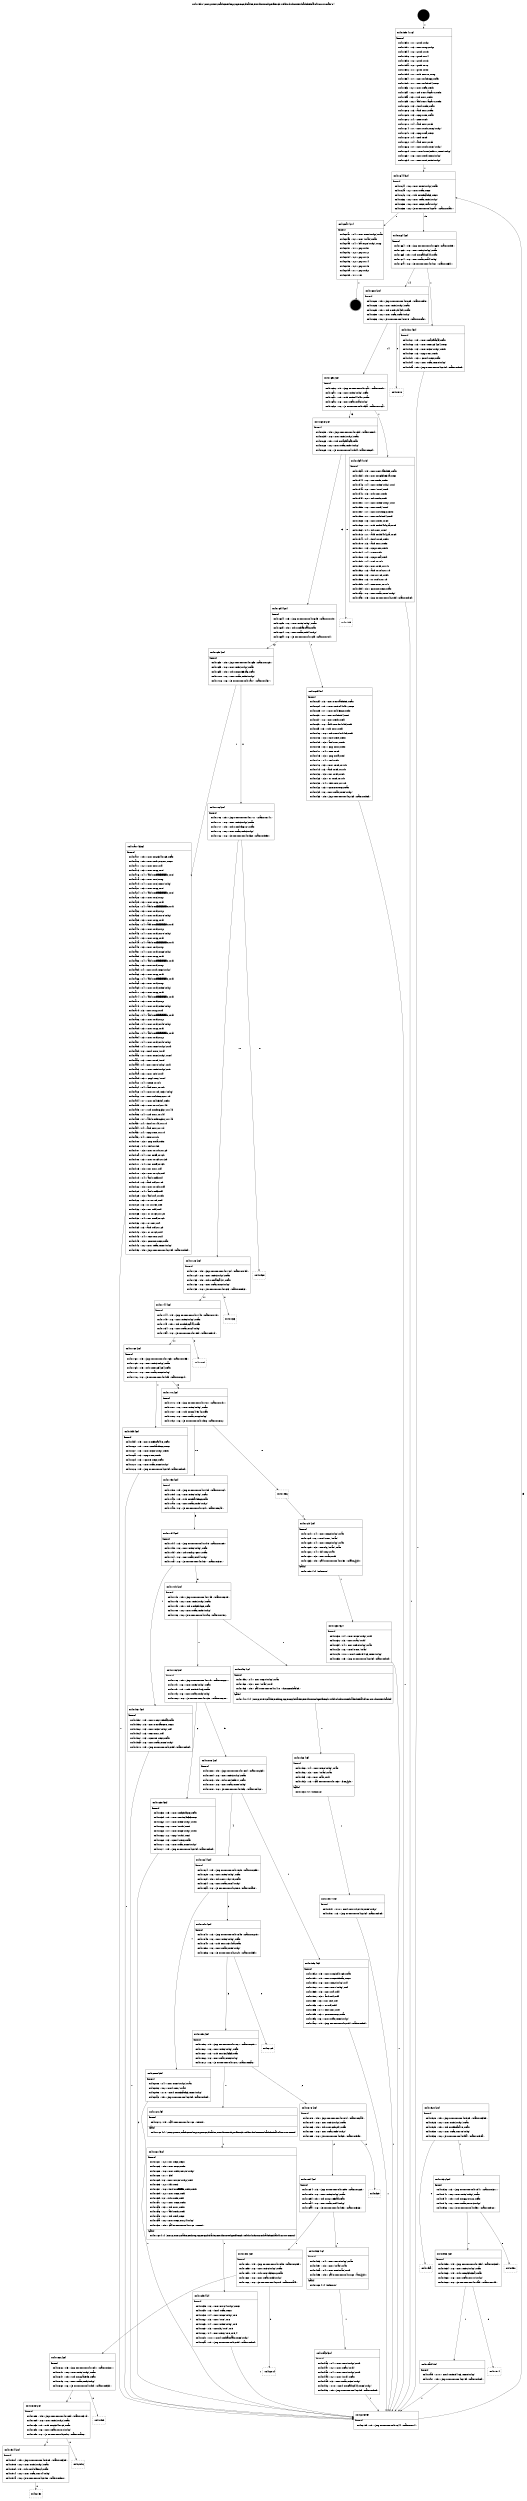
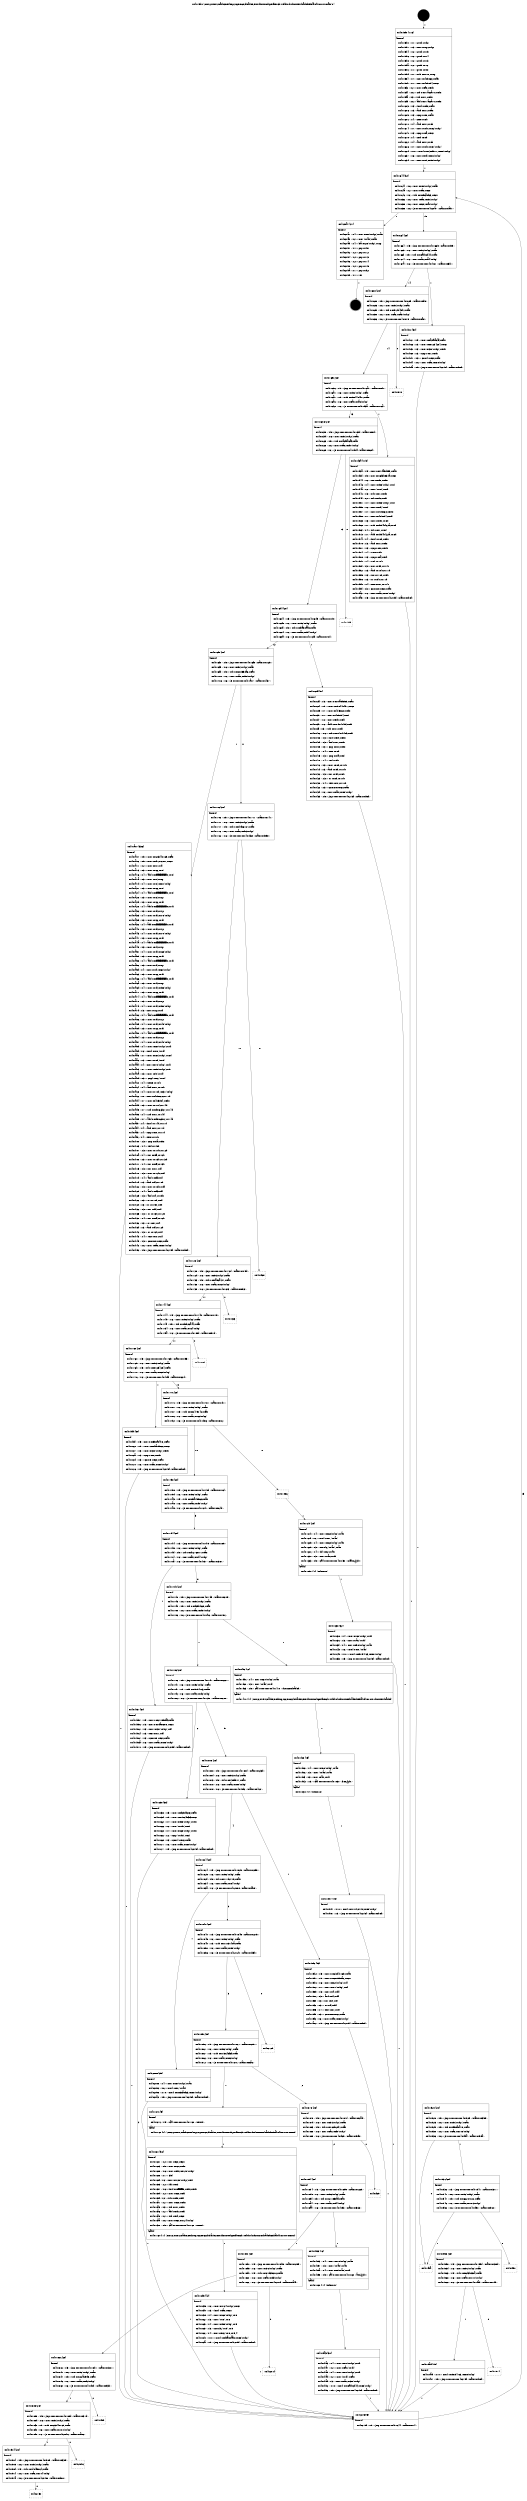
(467, 2230) -> (439, 2237)
